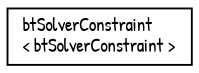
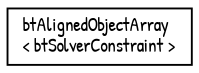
(100, 37) -> (100, 37)
